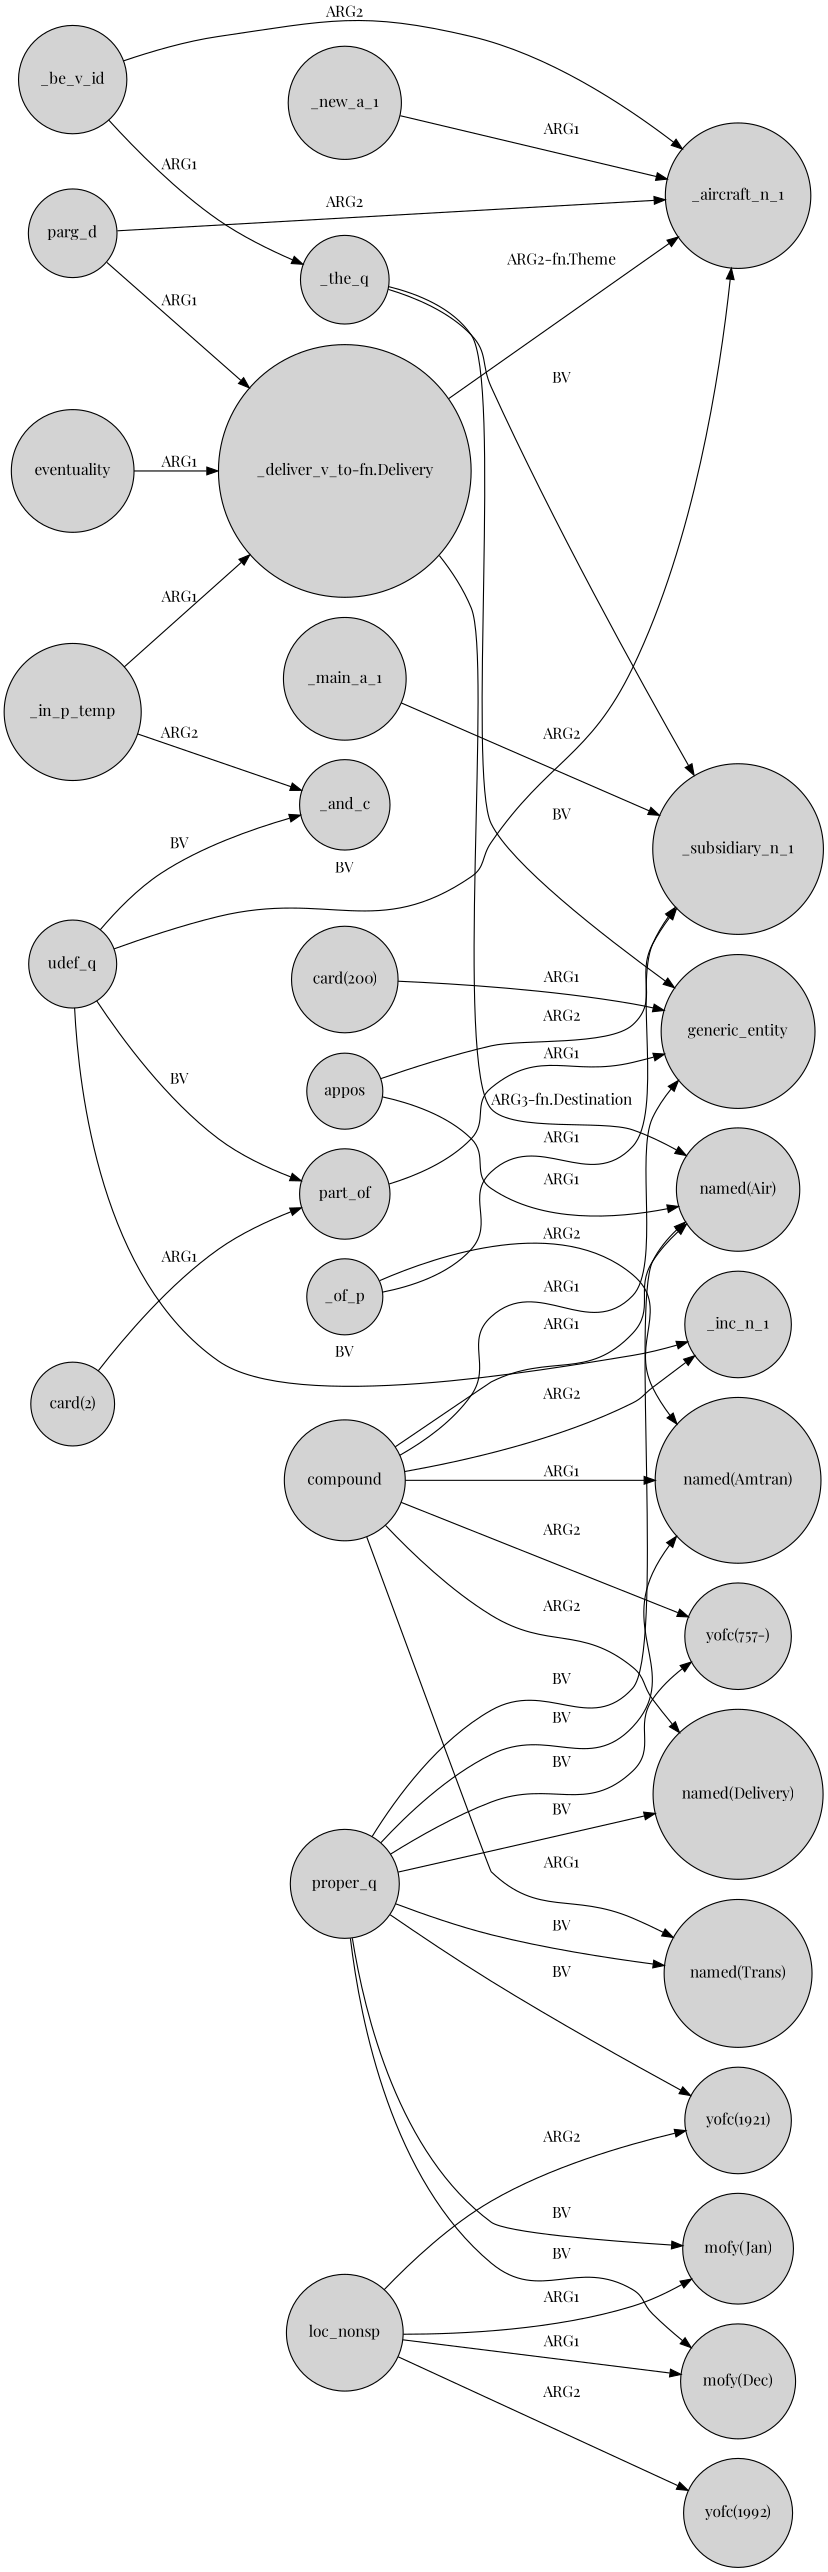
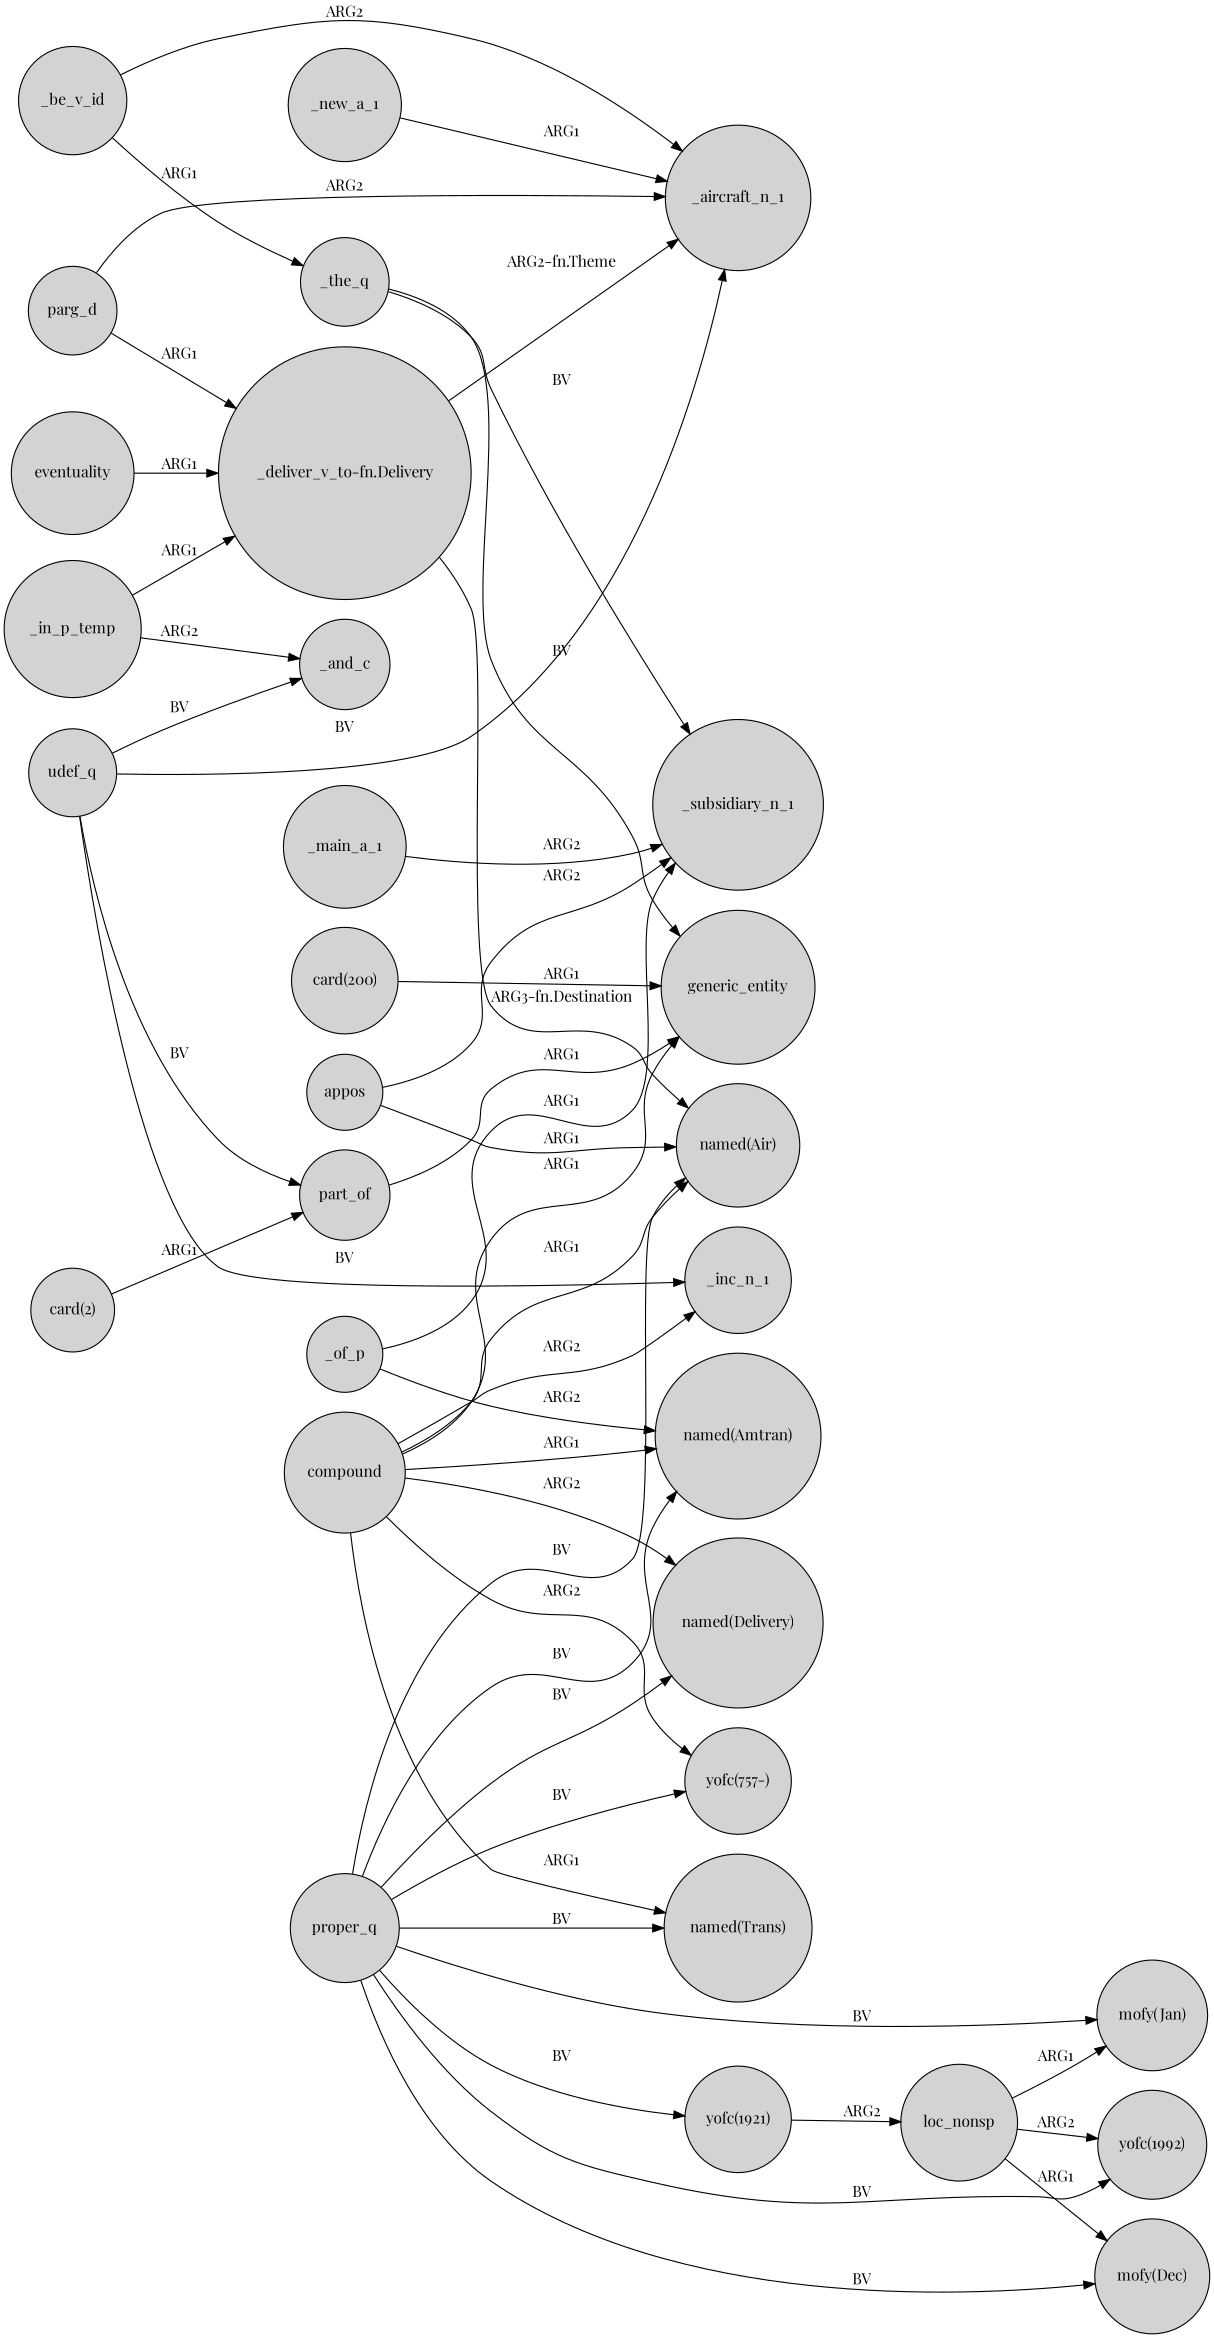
(516, 2188) -> (840, 2121)
none -> (698, 2191)
